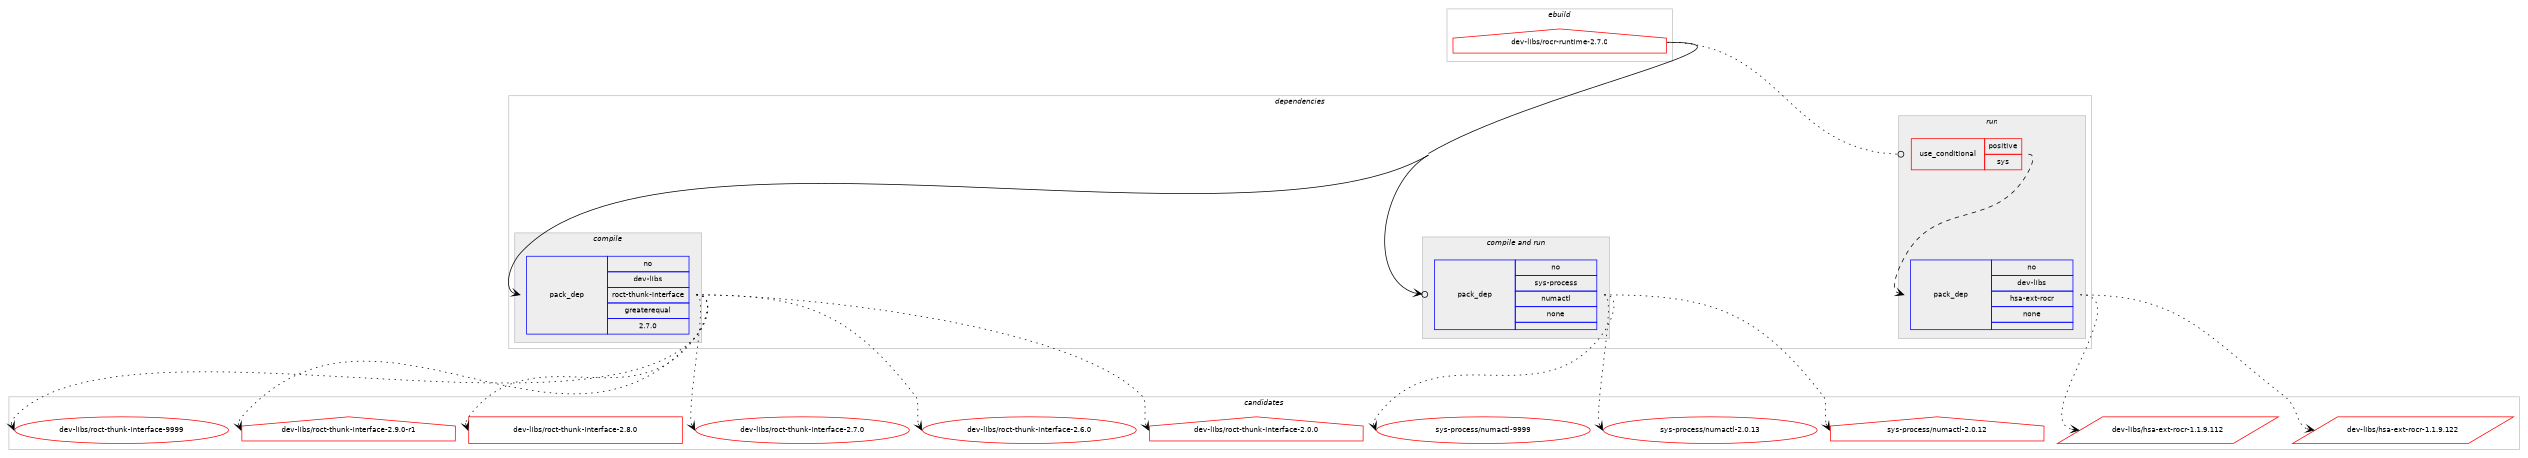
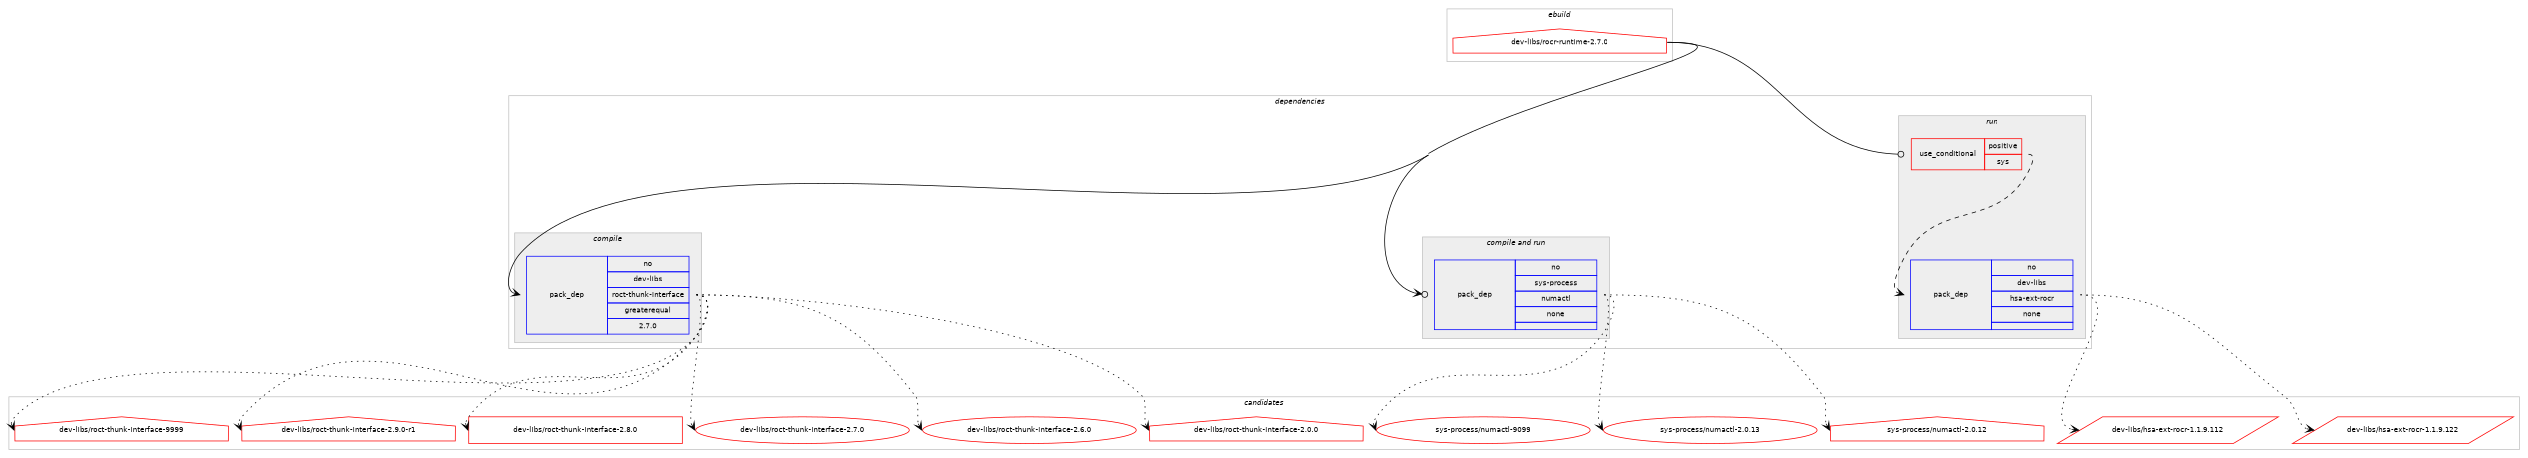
(1788, 101) -> (1788, 101)
(122, 430) -> (122, 430)
(1483, 430) -> (1483, 430)
